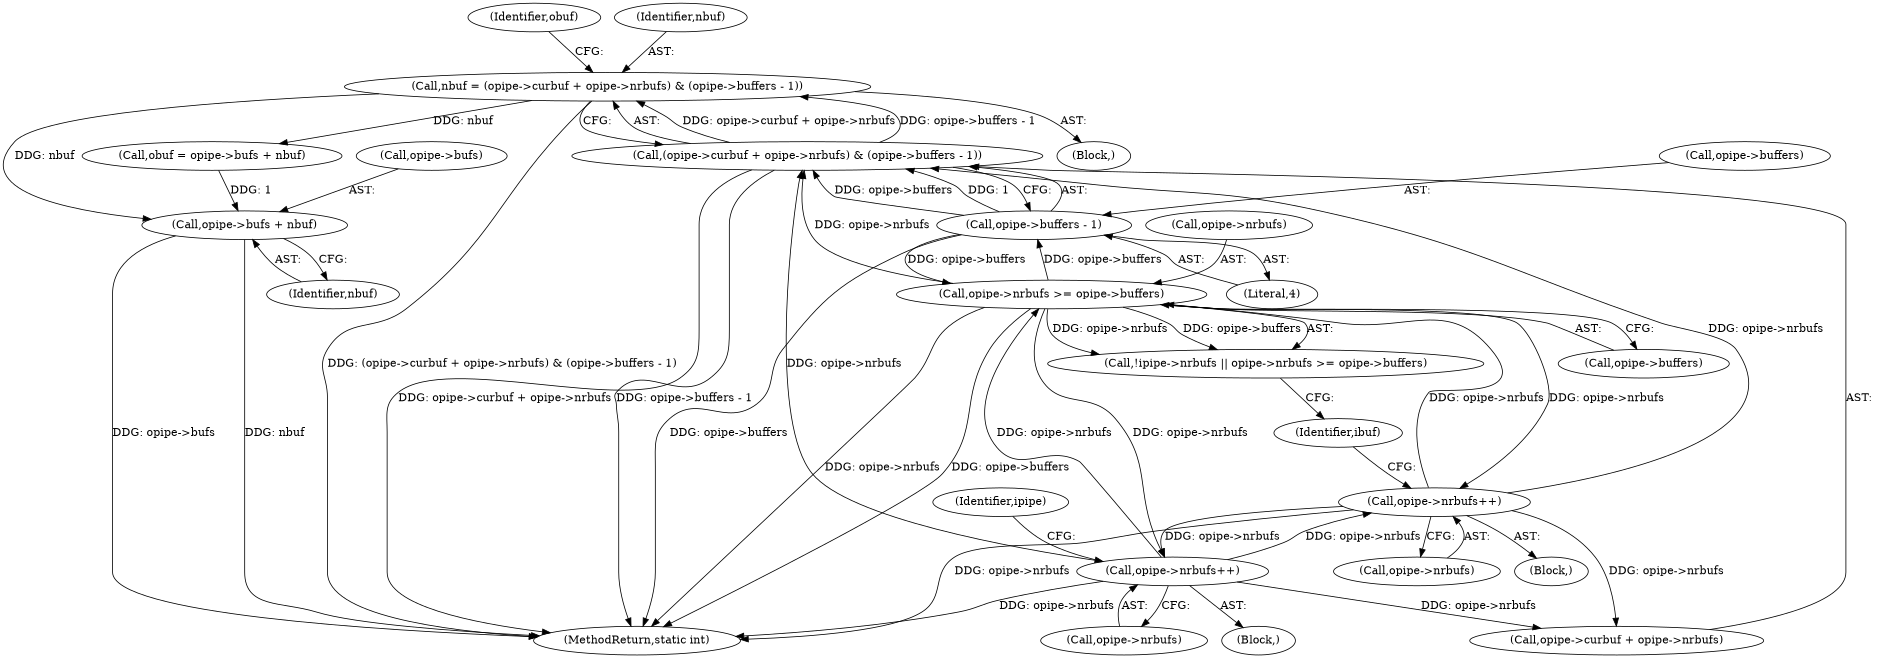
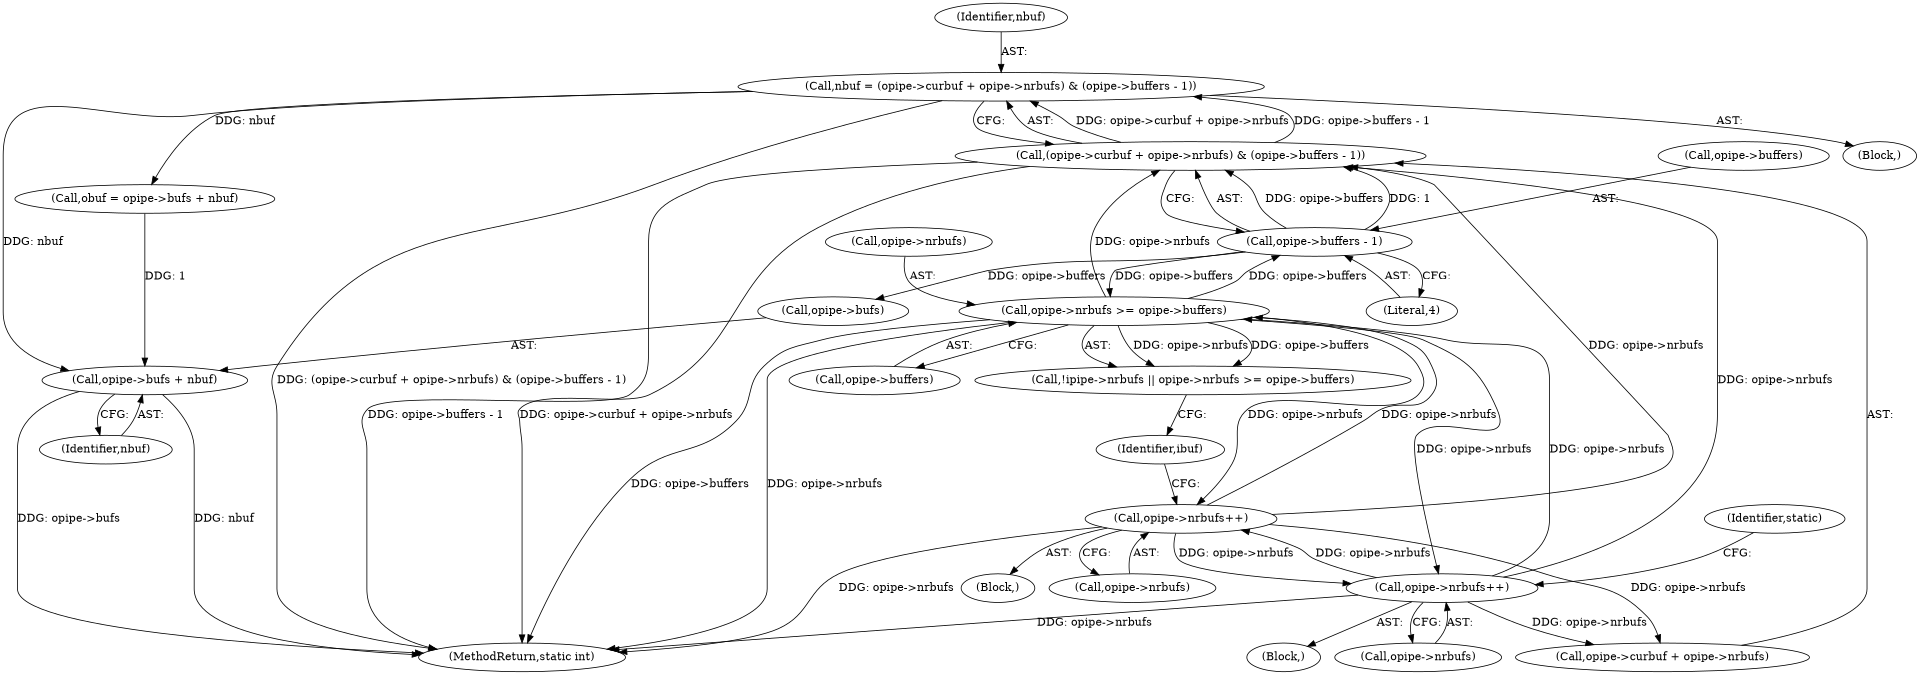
(534, 18) -> none
(1279, 260) -> (1438, 277)
(749, 408) -> (1063, 262)
(1001, 502) -> (1775, 519)
